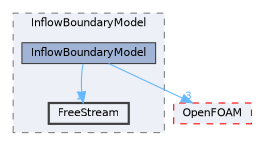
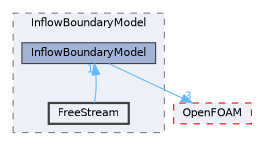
(81, 78) -> (96, 89)
